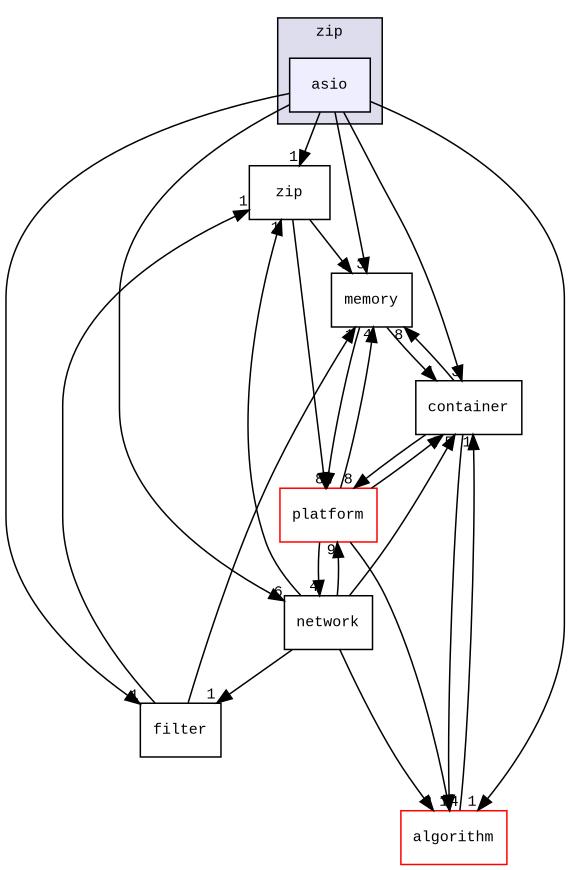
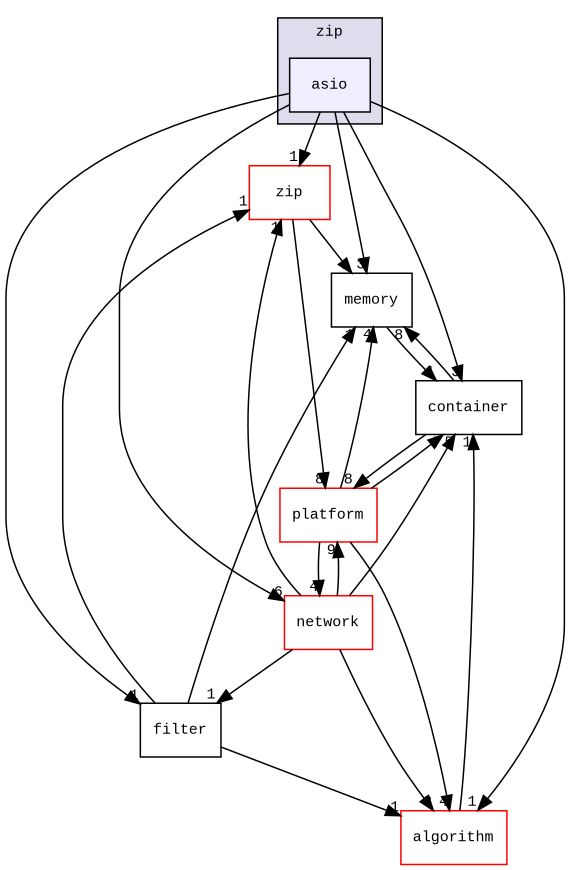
(290, 193) -> (290, 193)
(342, 399) -> none
(452, 615) -> (304, 779)
(328, 623) -> (328, 623)
